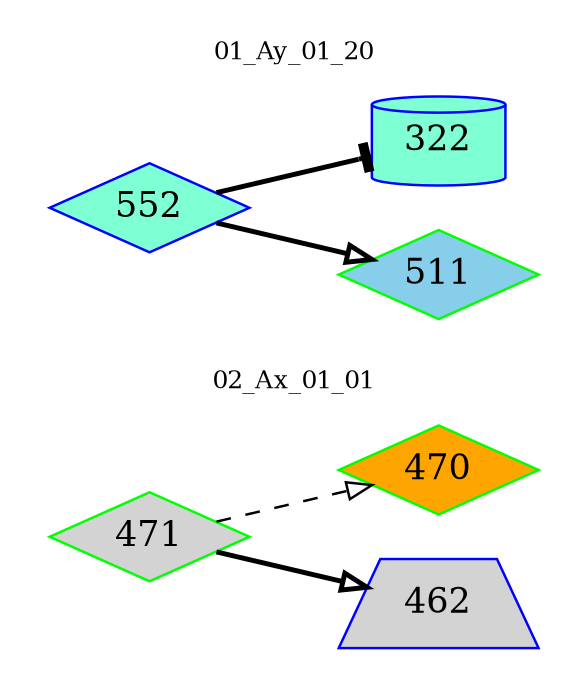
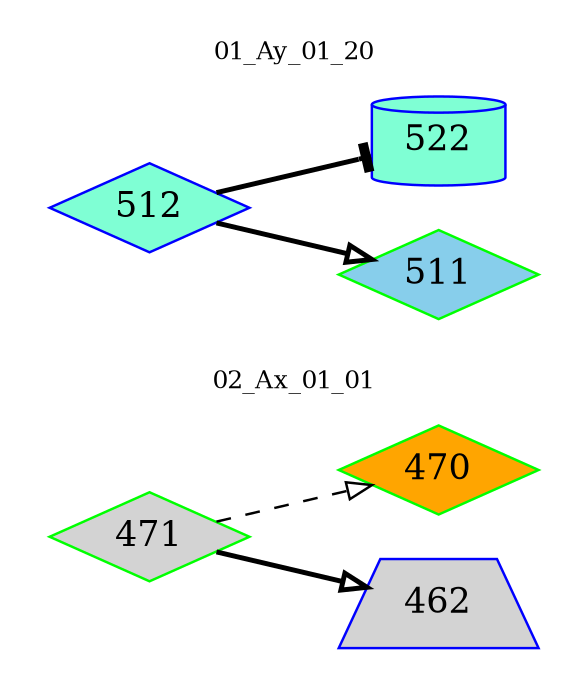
(439, 141) -> (439, 141)
(150, 208) -> (150, 208)
